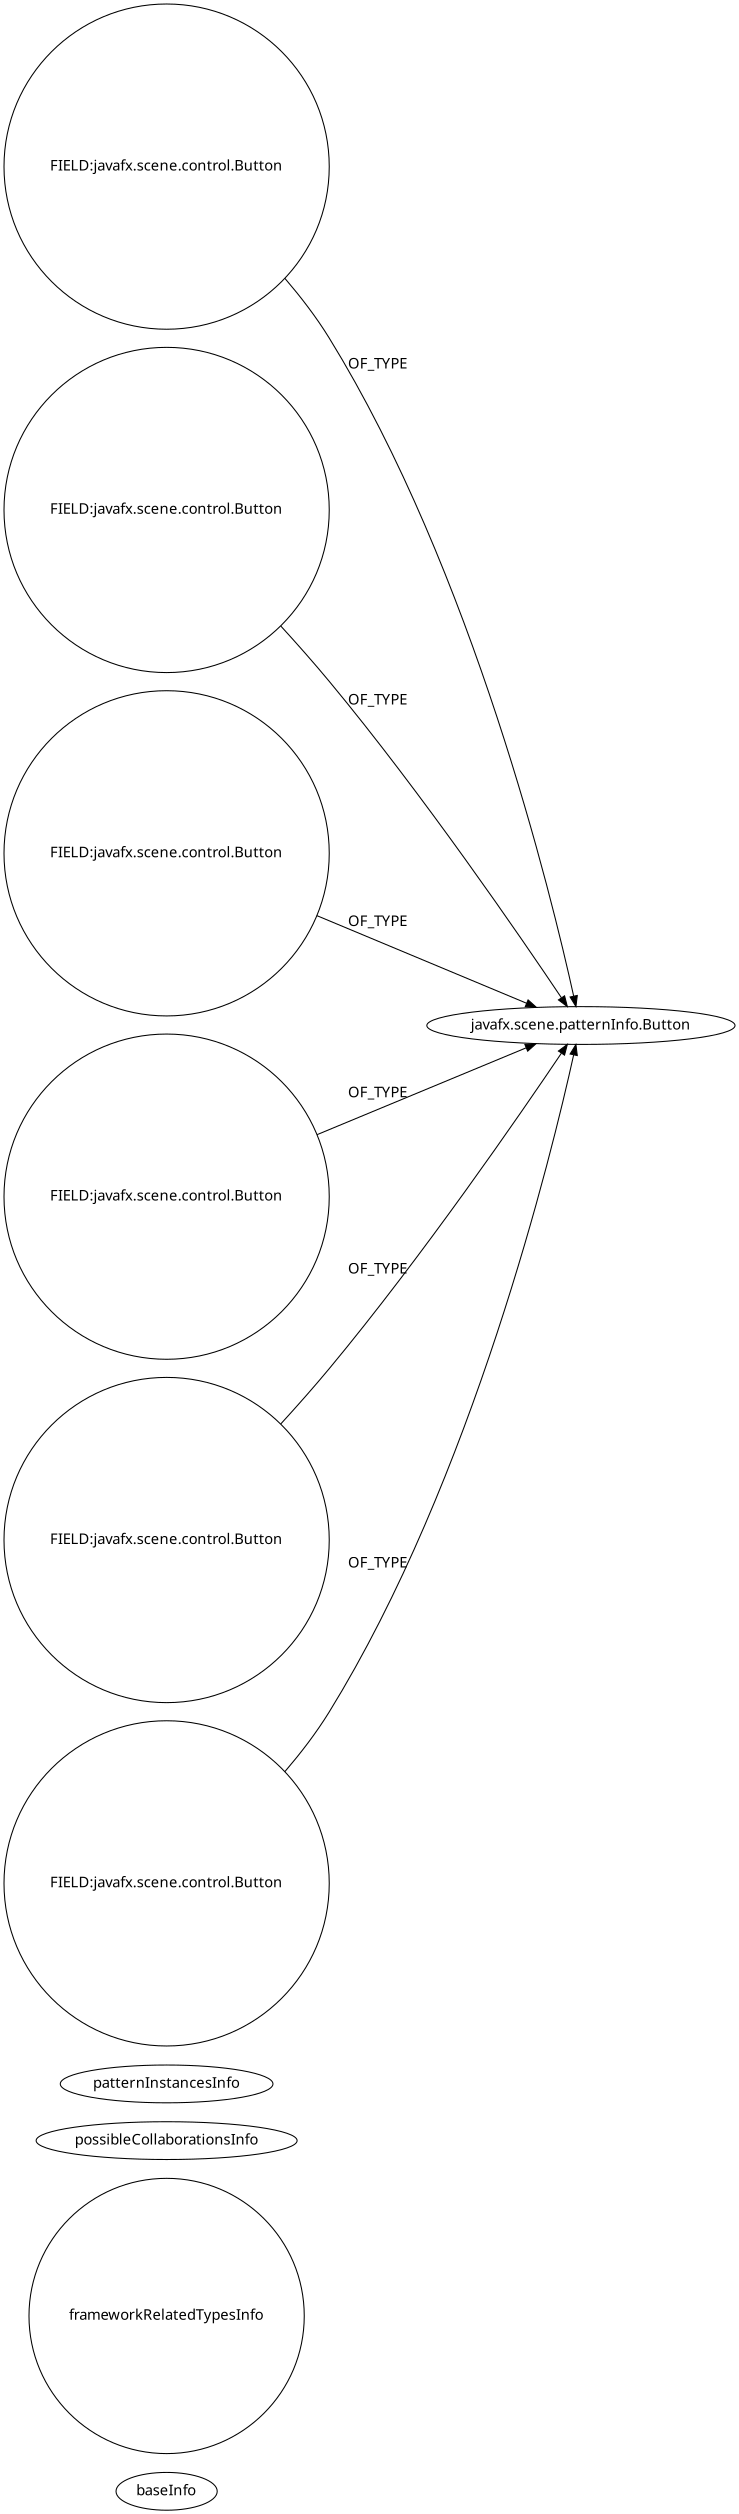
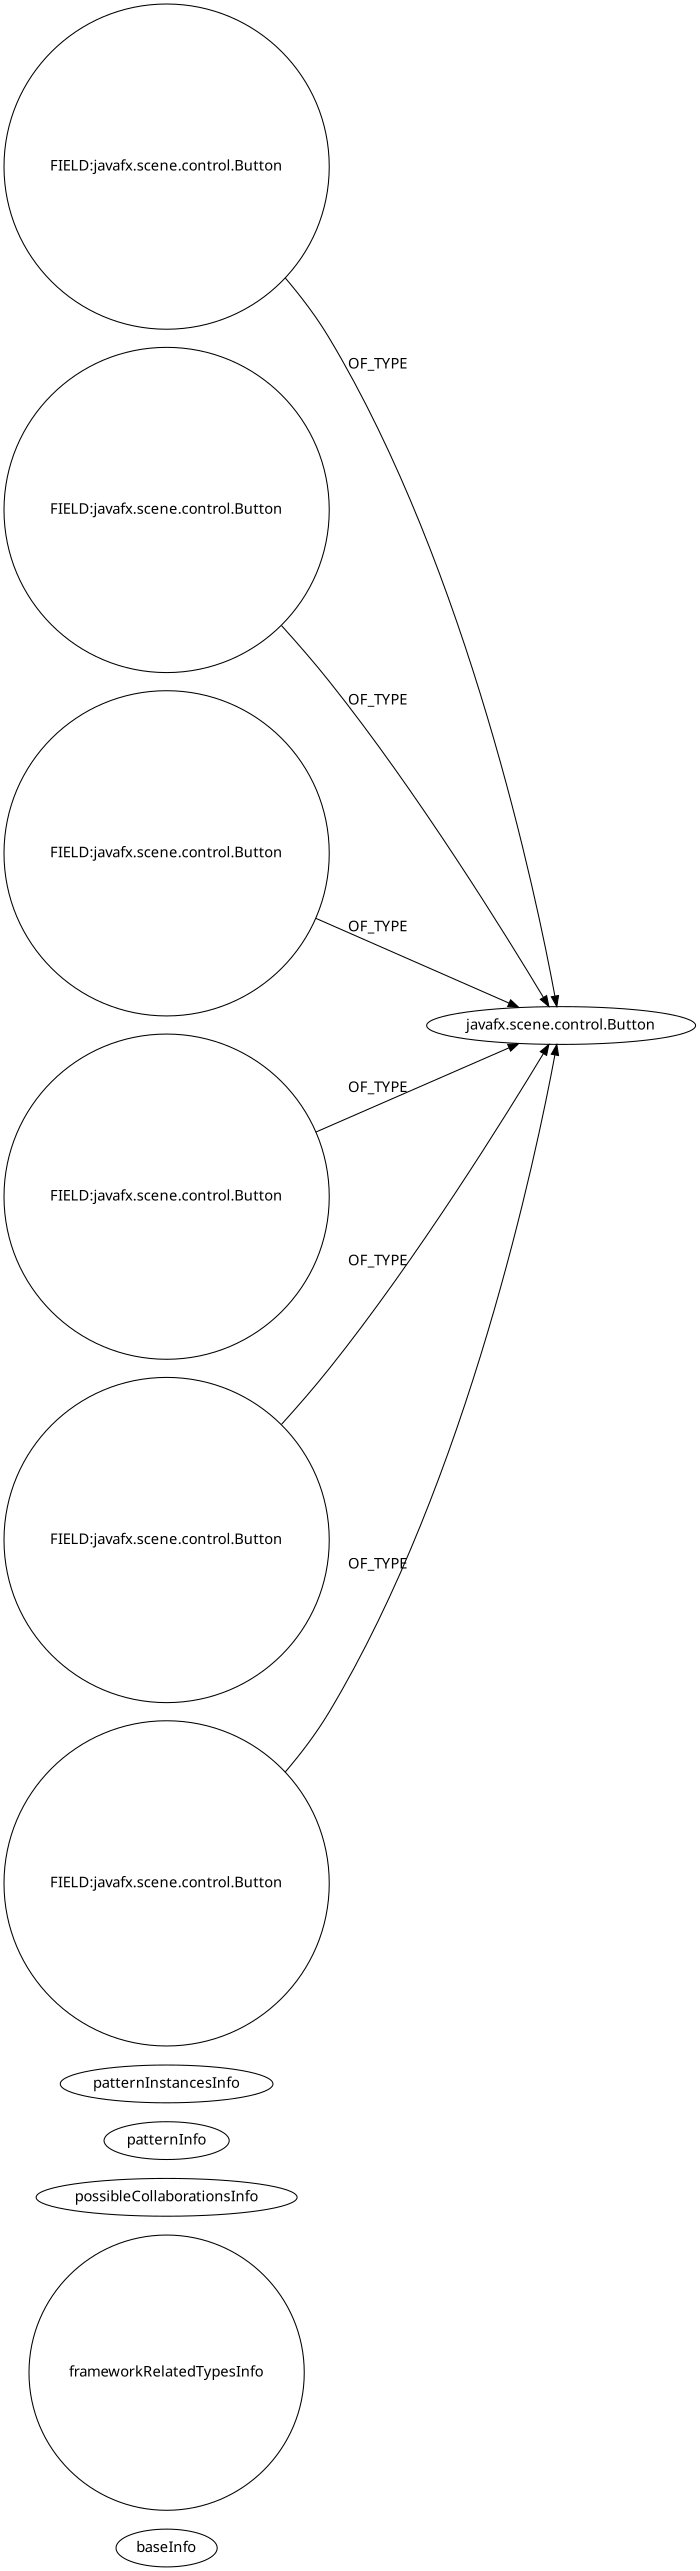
(581, 1026) -> (561, 1026)
none -> (167, 2141)
